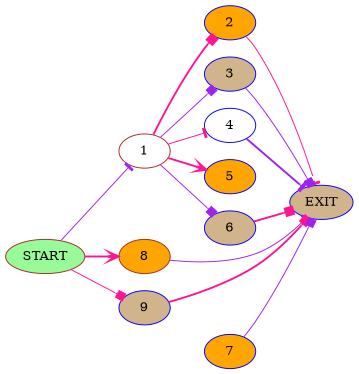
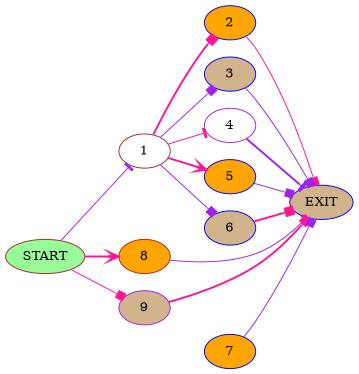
(285, 103) -> (285, 103)
(230, 125) -> (230, 125)
none -> (269, 188)
(145, 308) -> (145, 308)
